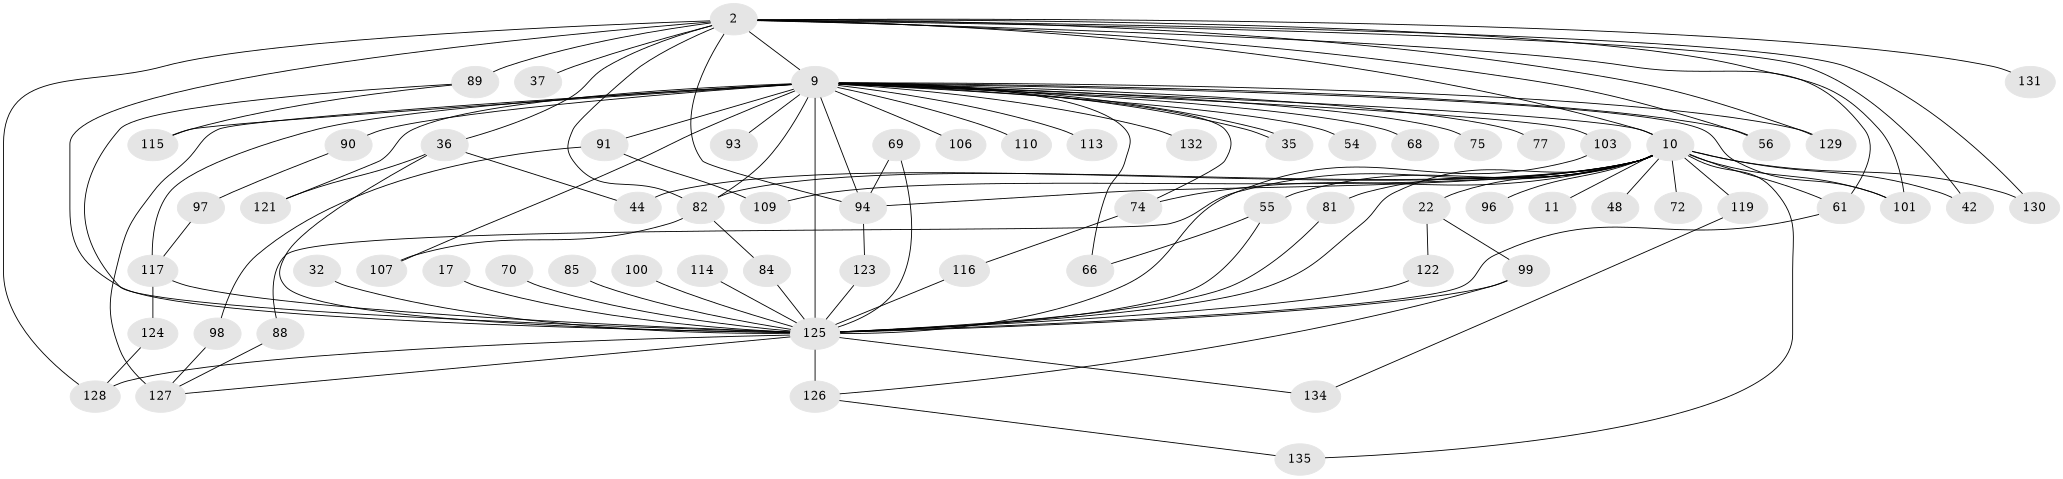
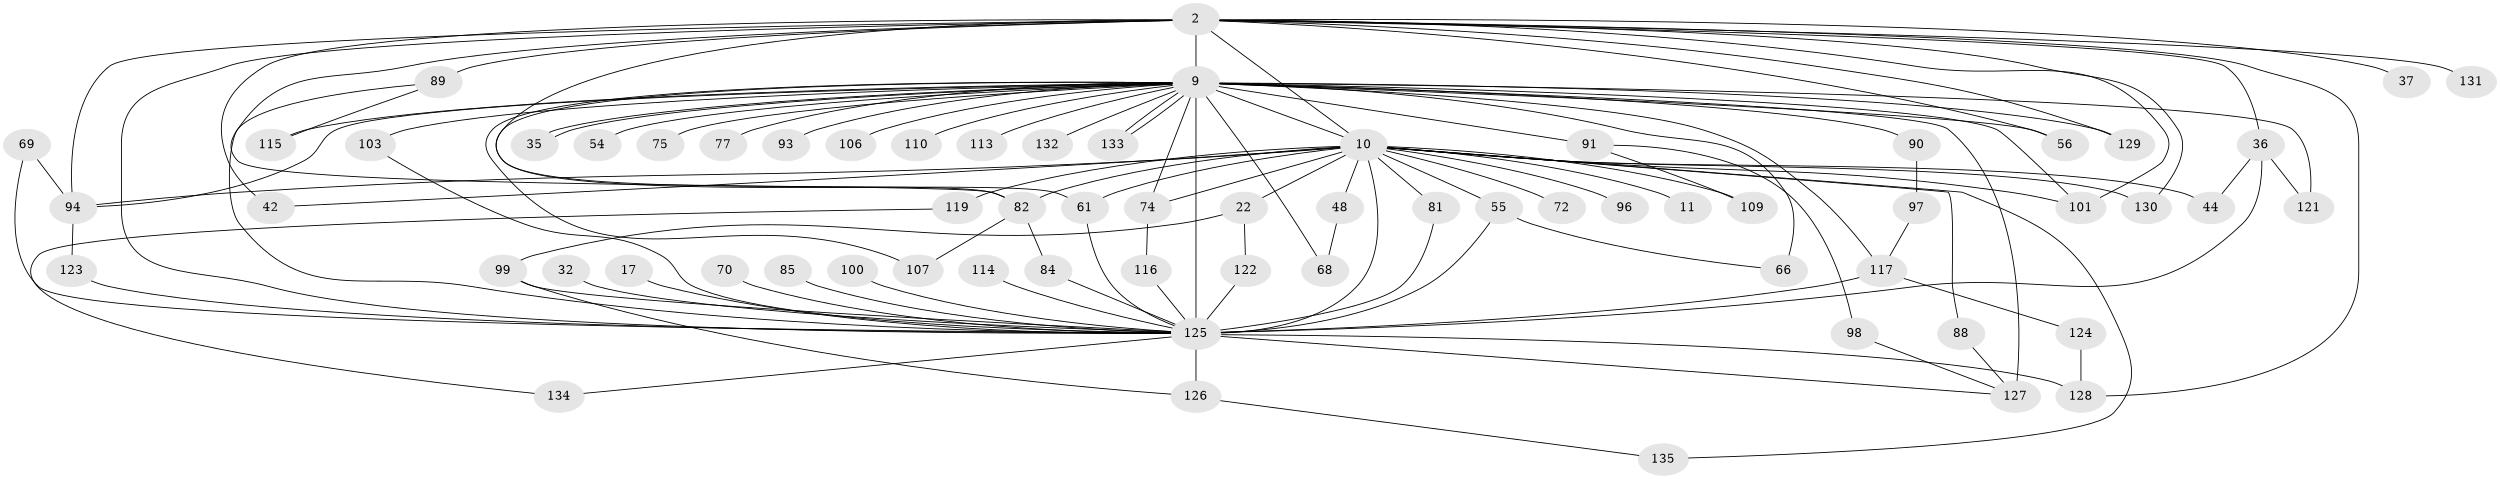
none -> (1113, 145)
none -> (1333, 239)
